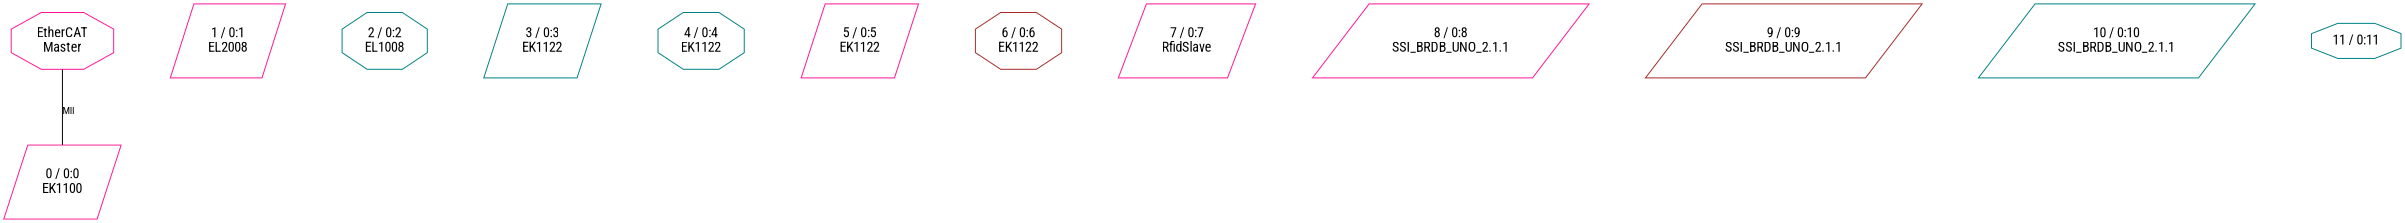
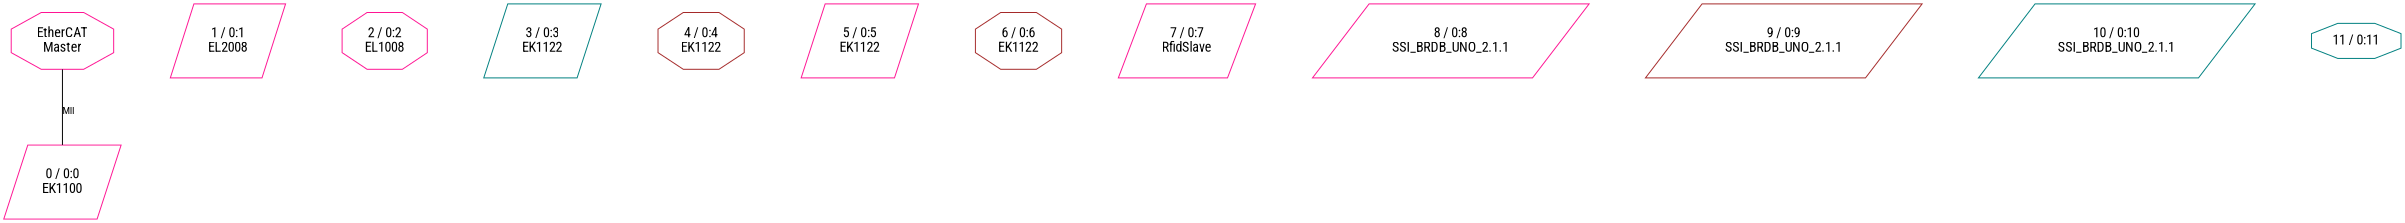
(385, 41) -> (385, 41)
(701, 41) -> (701, 41)
